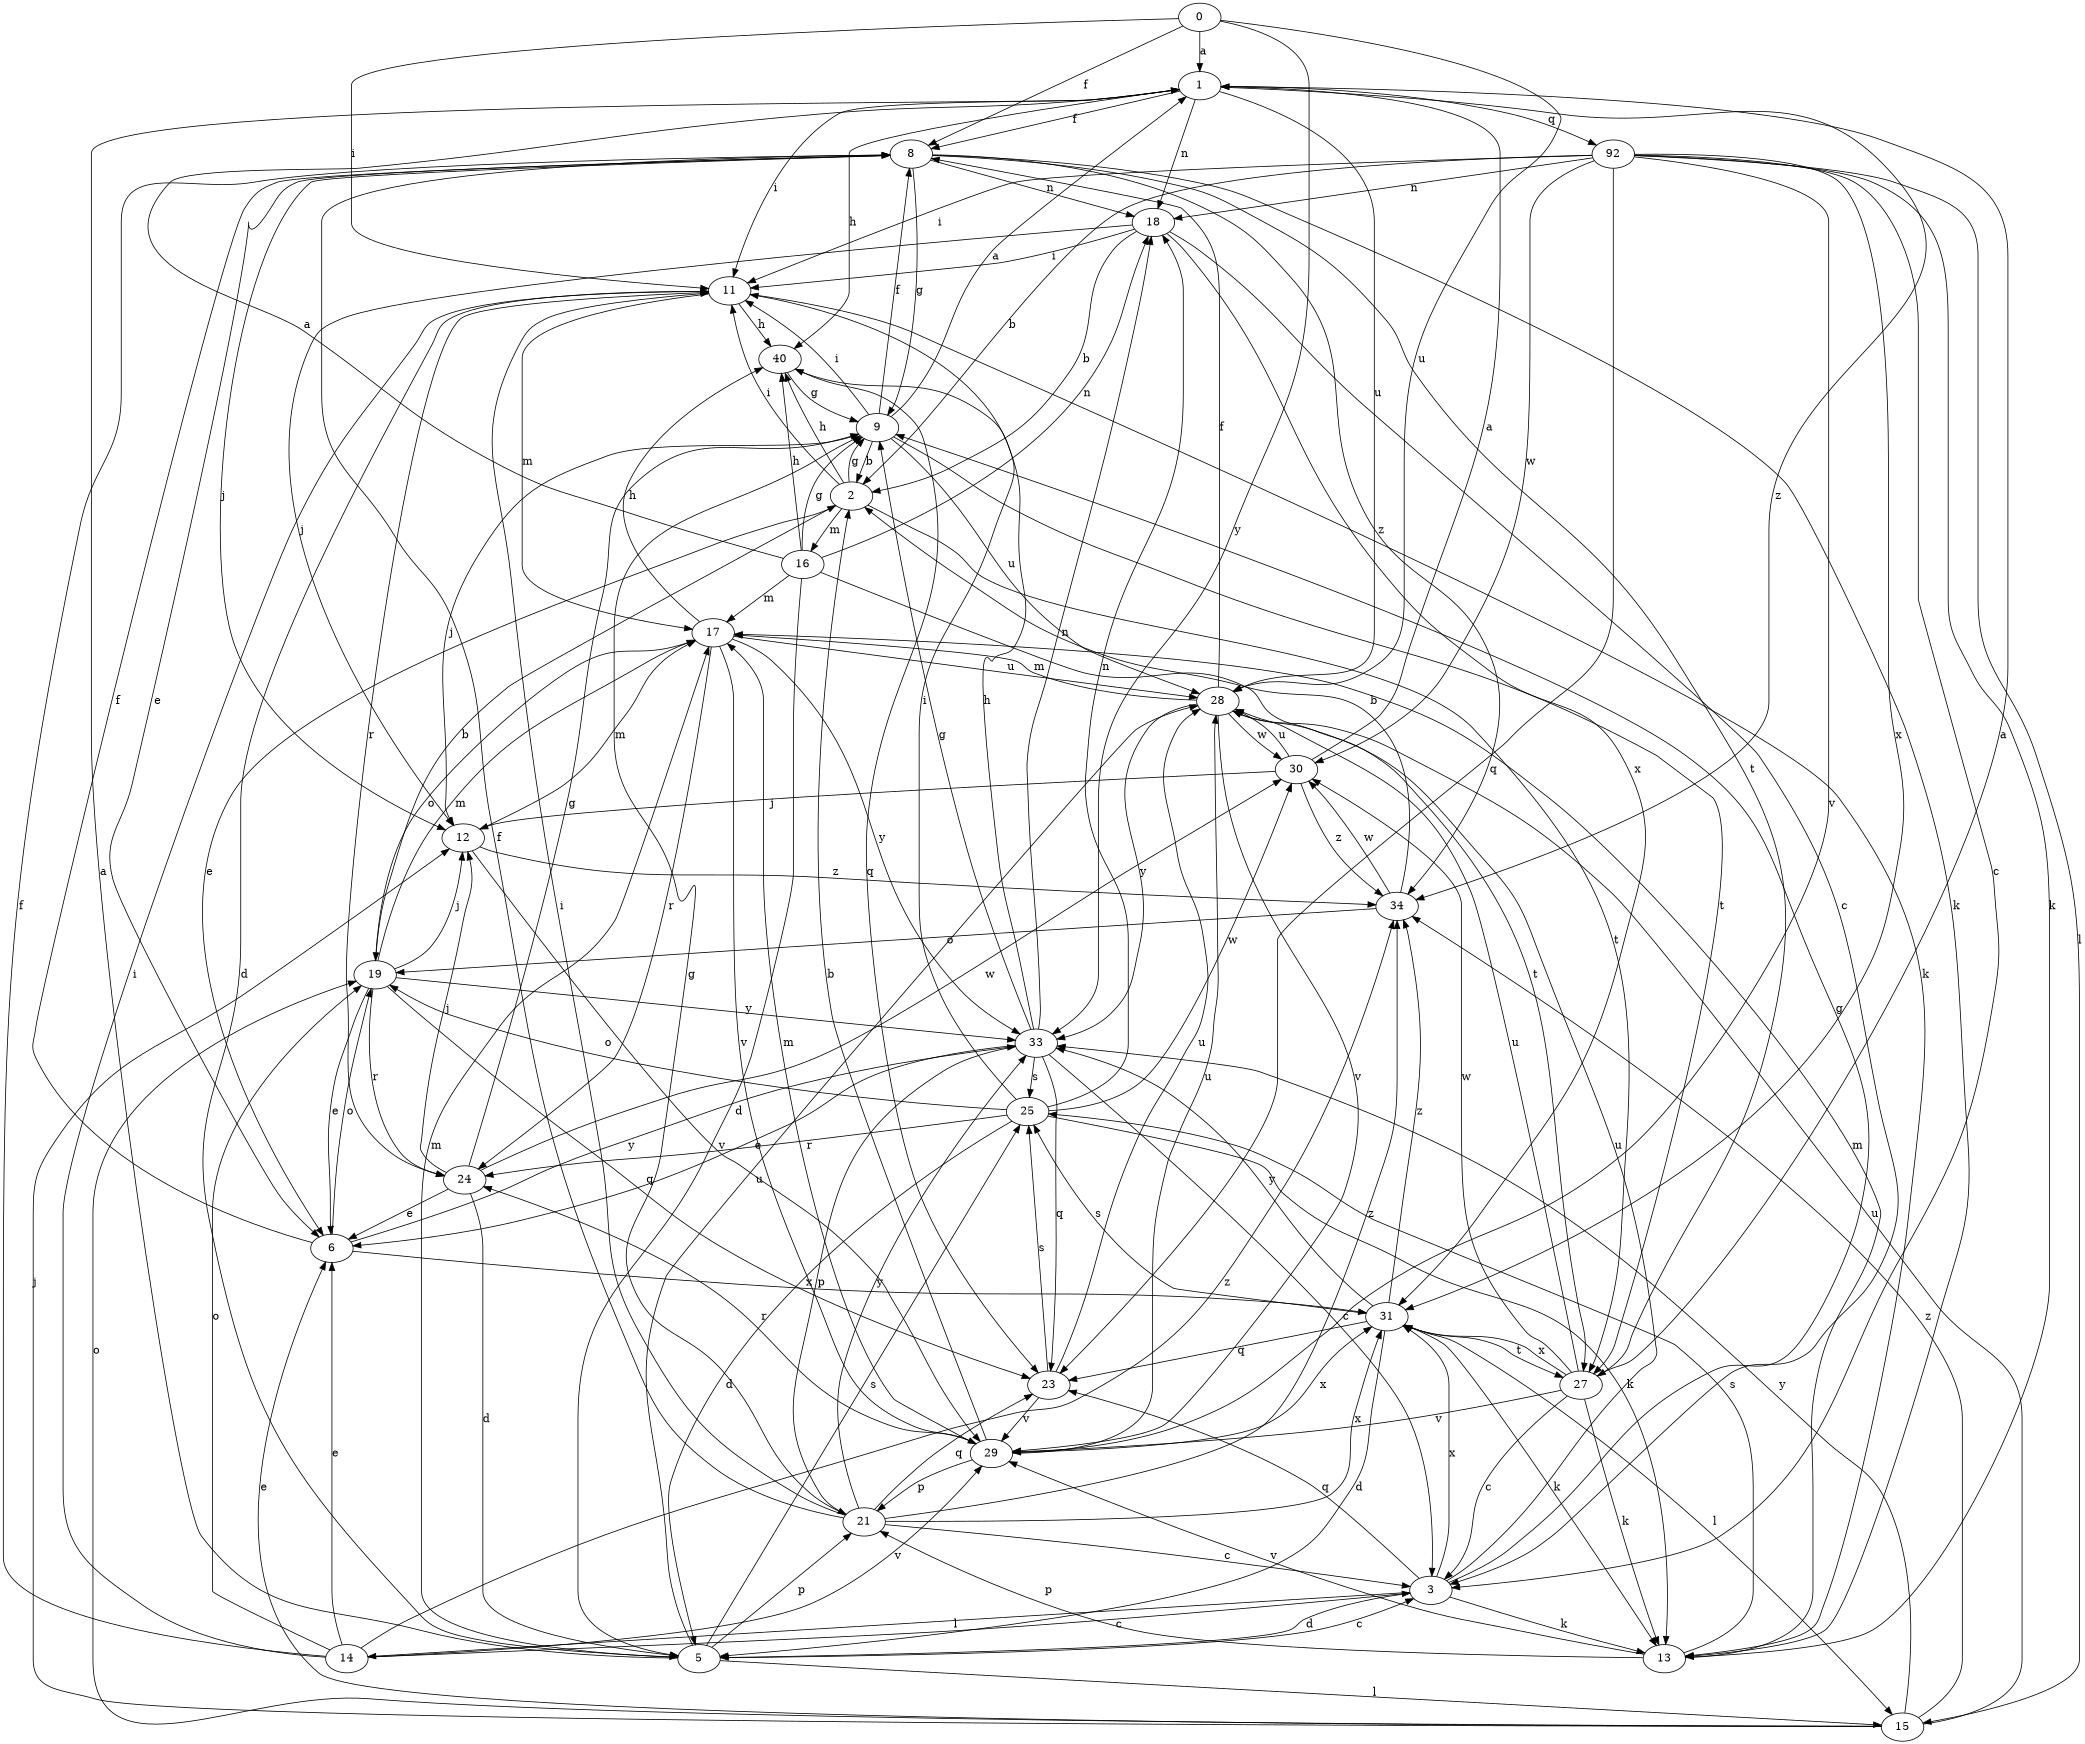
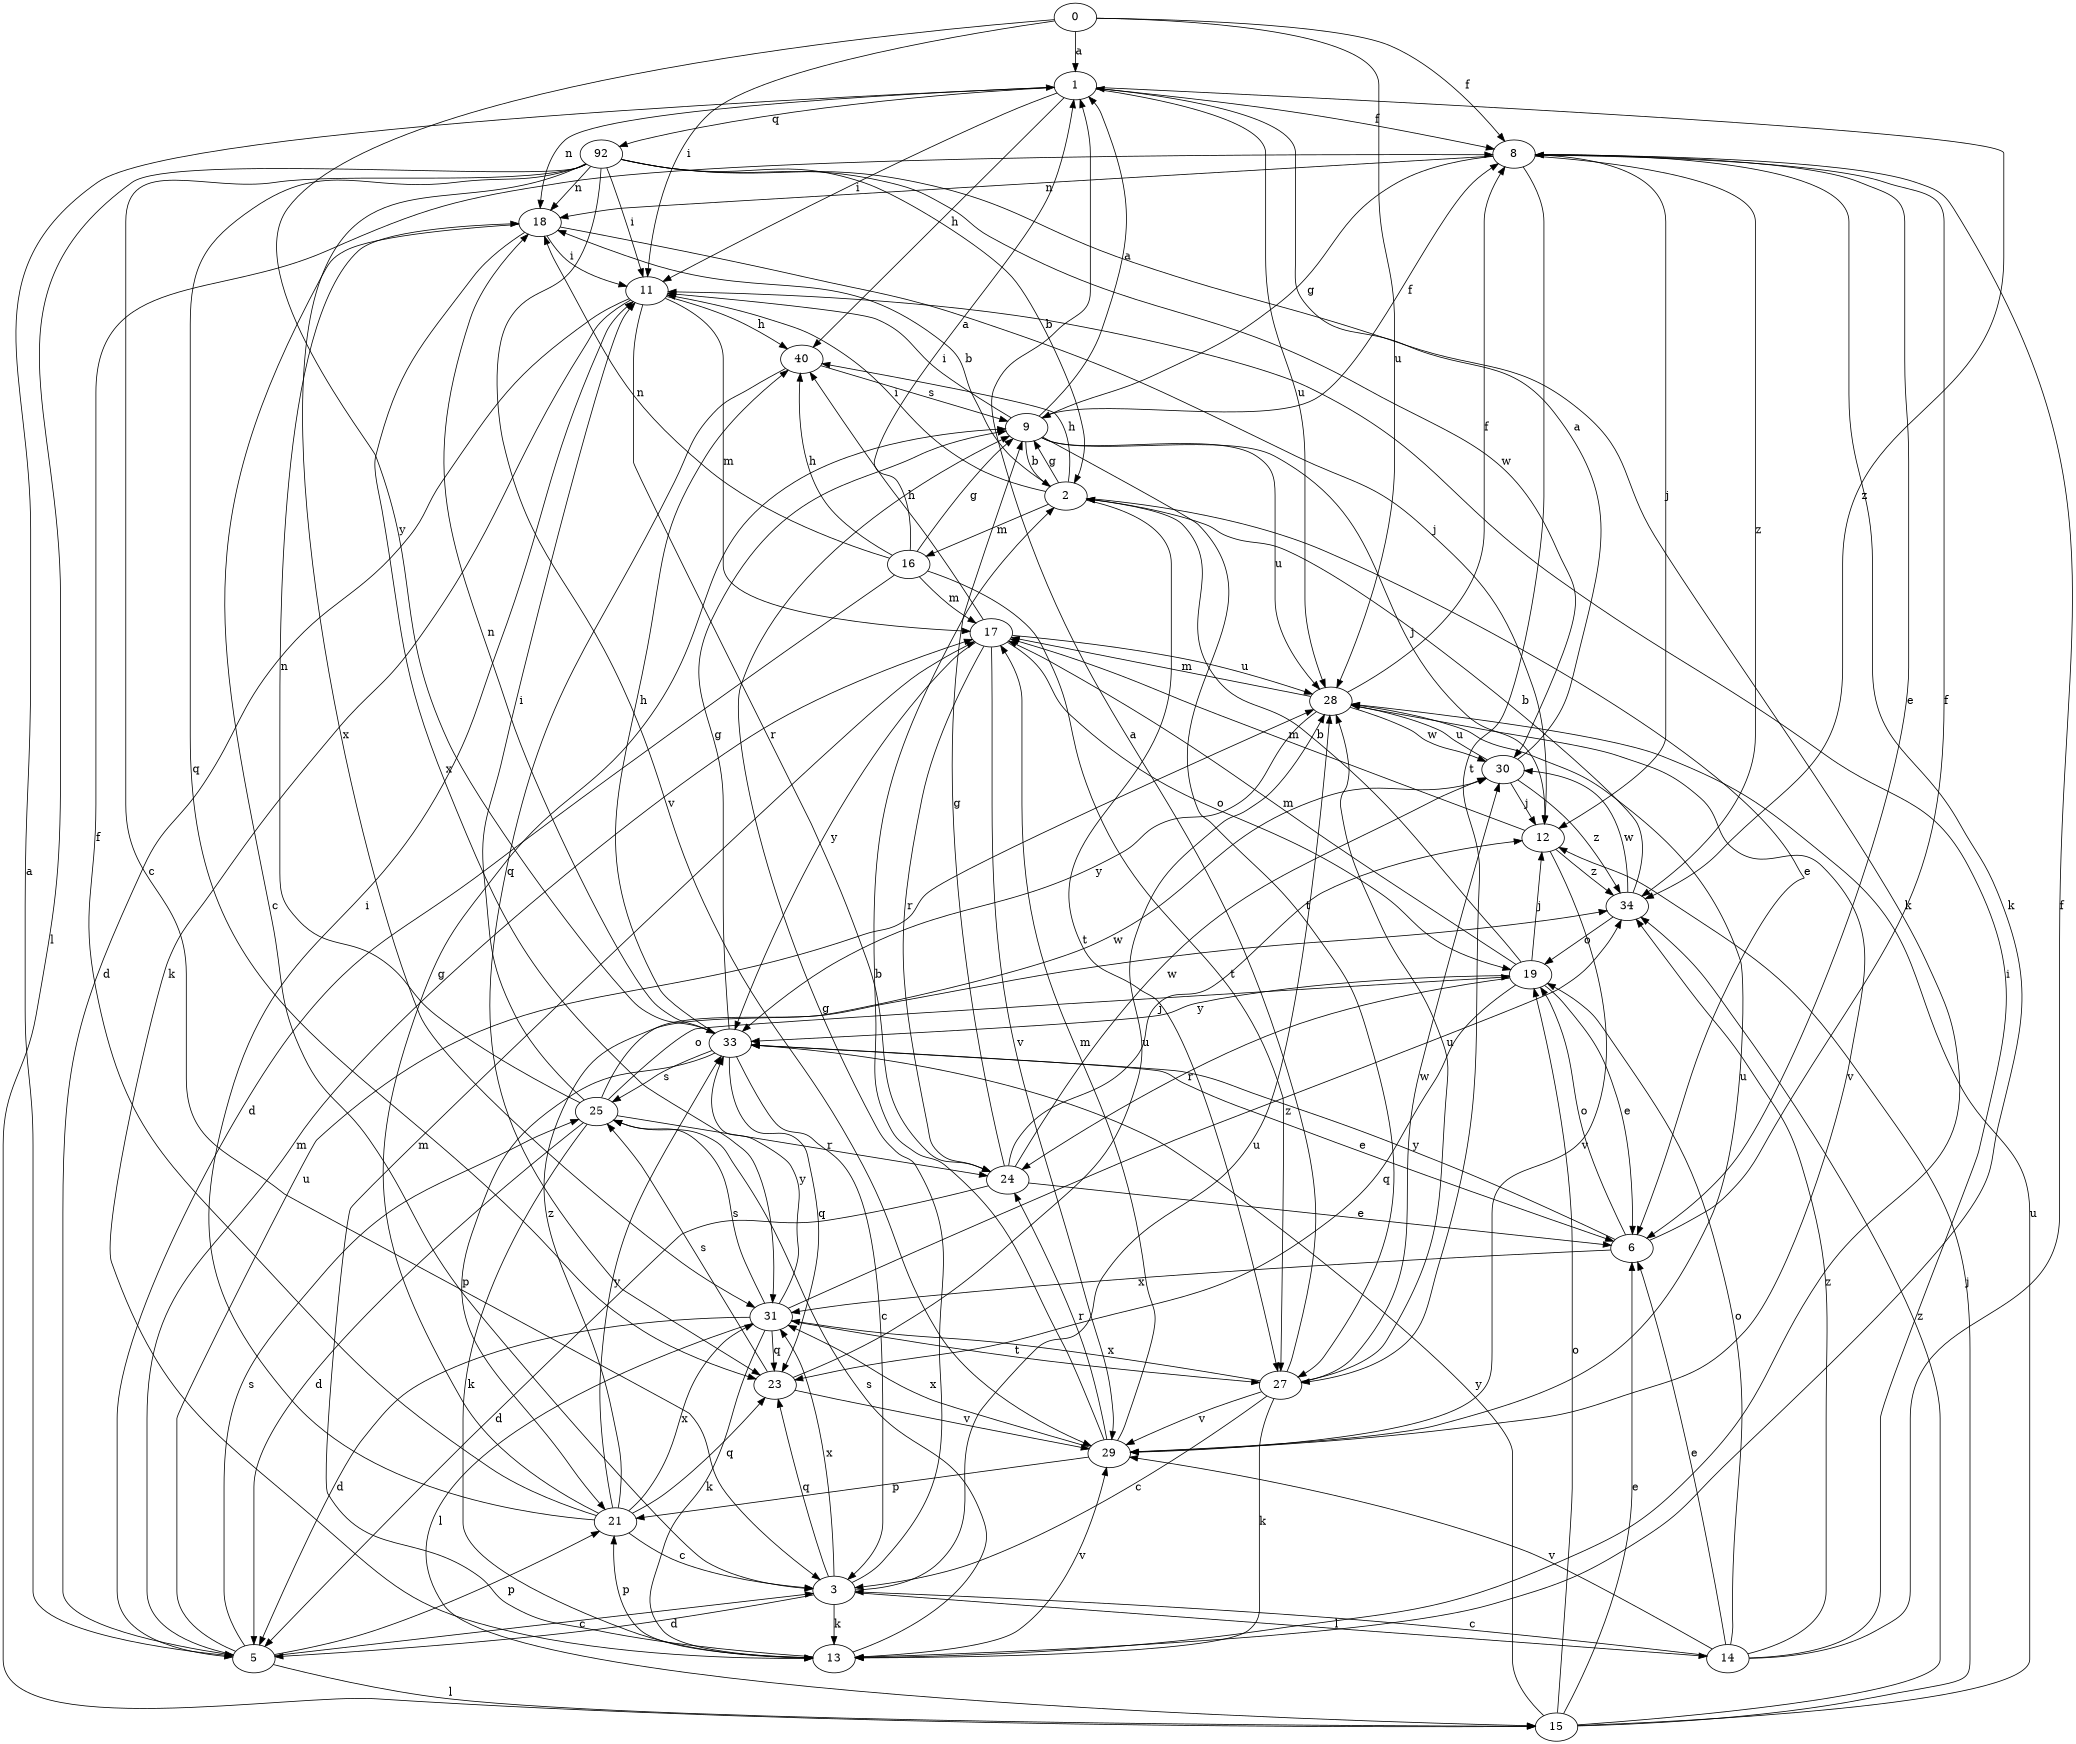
(815, 393) -> (932, 393)
(1049, 399) -> (834, 291)
